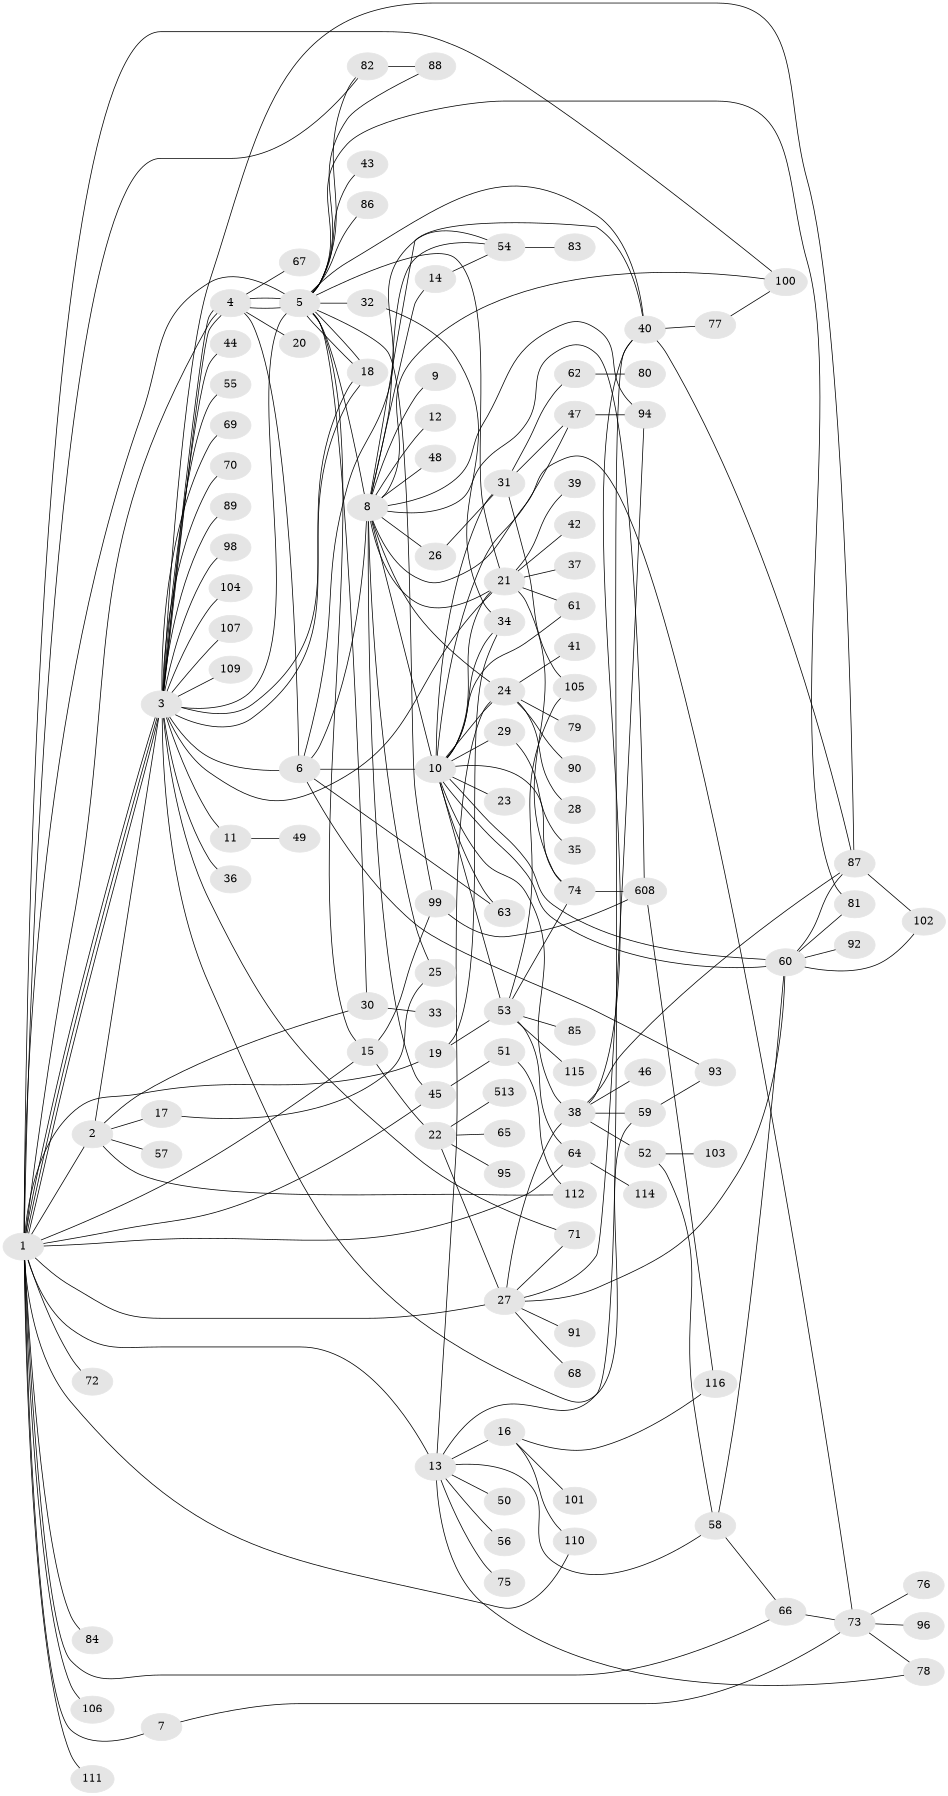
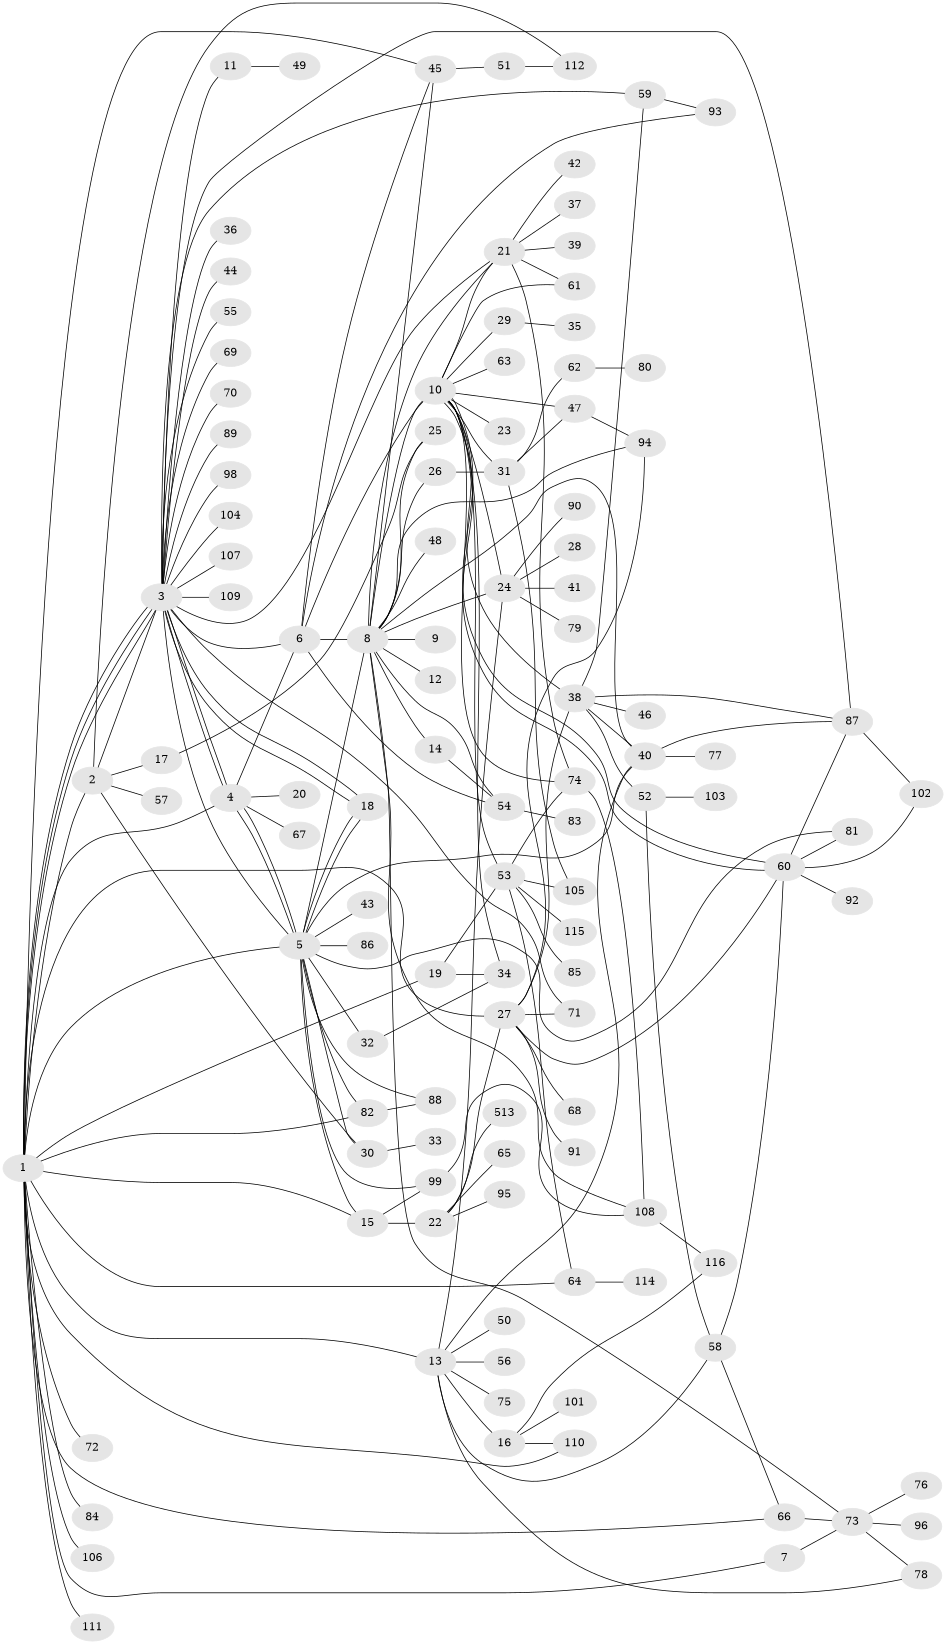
(786, 282) -> none
(480, 338) -> none
(407, 844) -> (344, 349)
(645, 891) -> (645, 1213)
